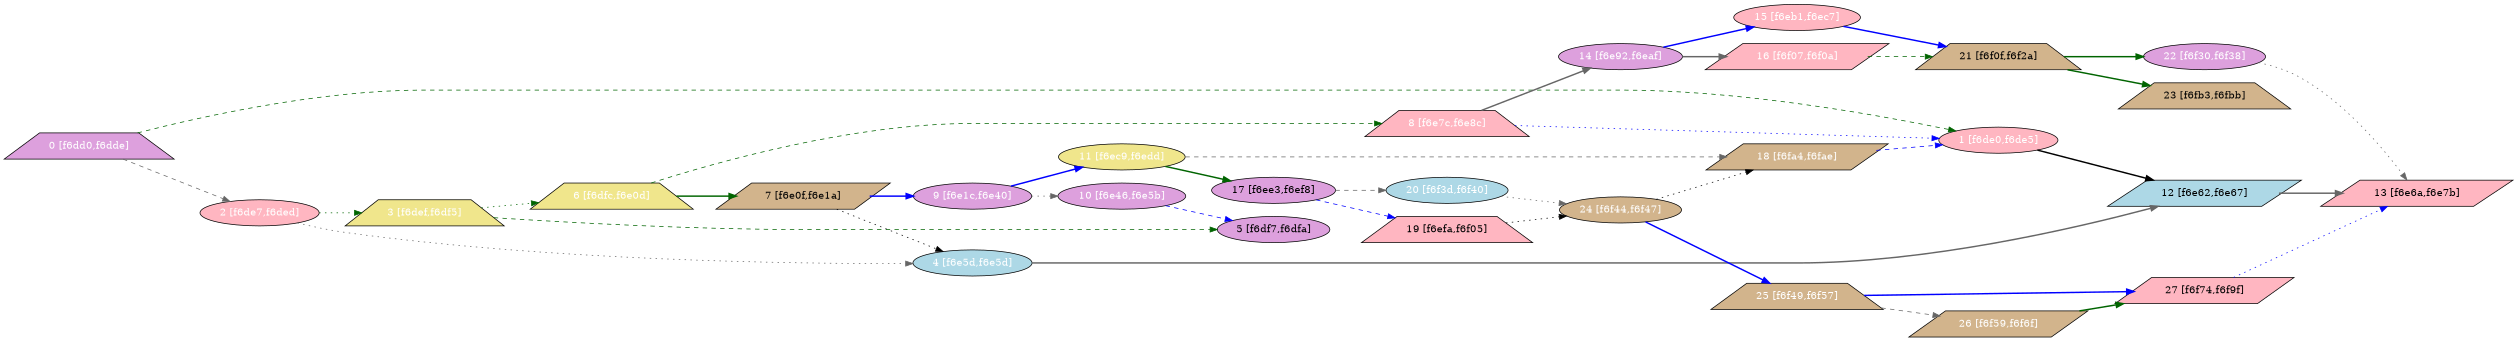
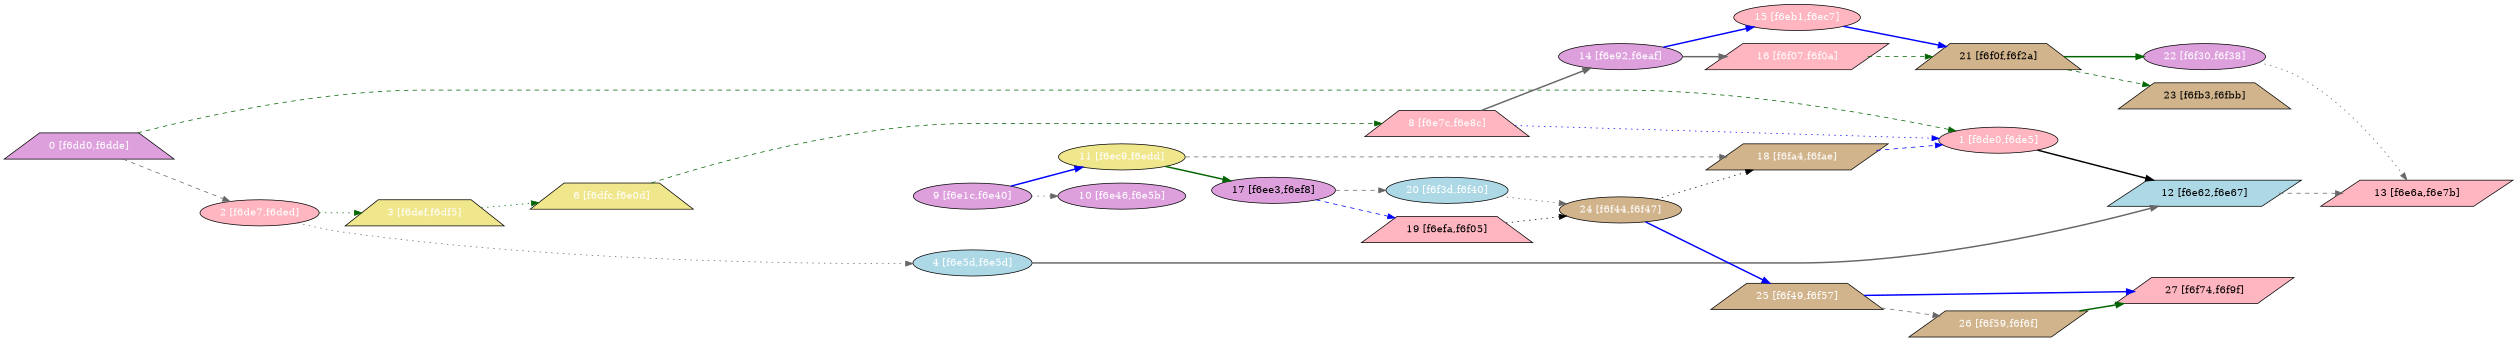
(2105, 77) -> (2105, 77)
(2307, 193) -> (2307, 193)
(803, 196) -> none
(1274, 230) -> none
(2307, 243) -> none
